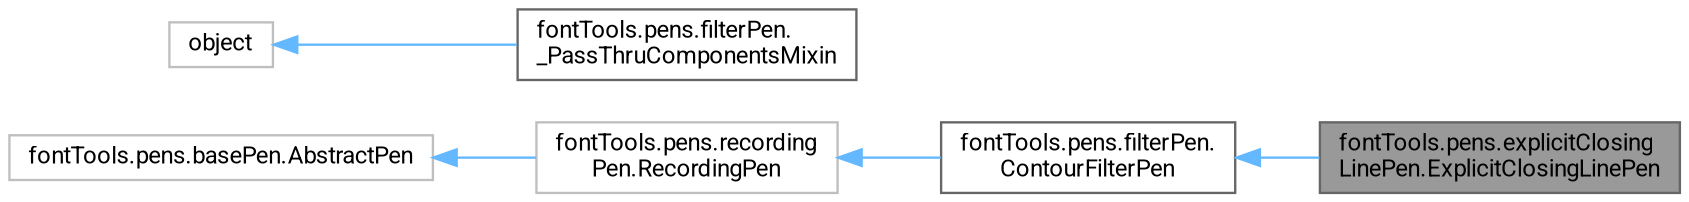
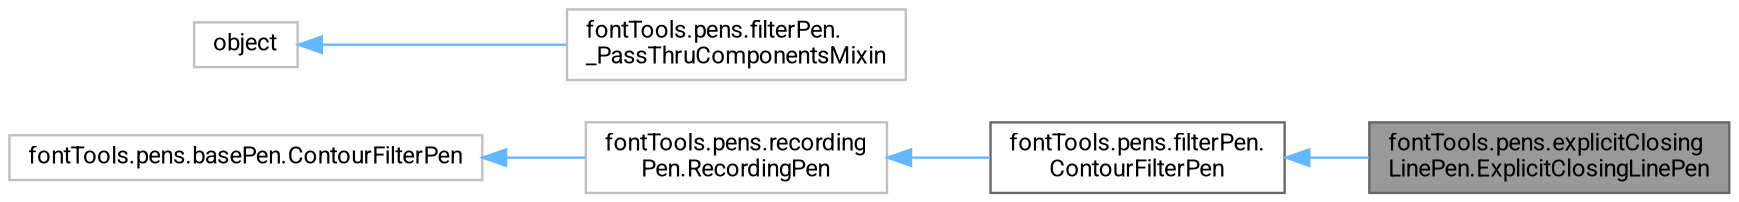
(687, 45) -> (736, 45)
(221, 158) -> (246, 158)
